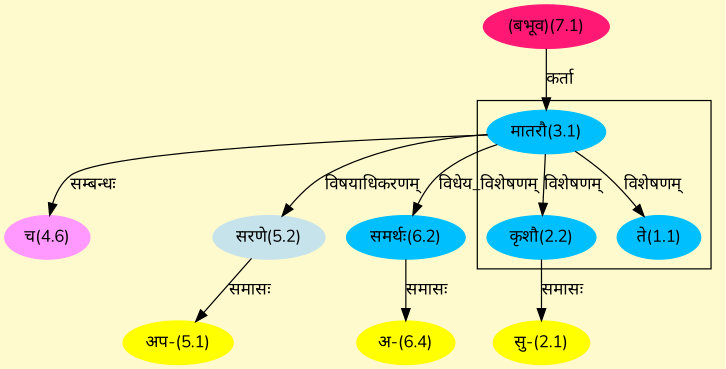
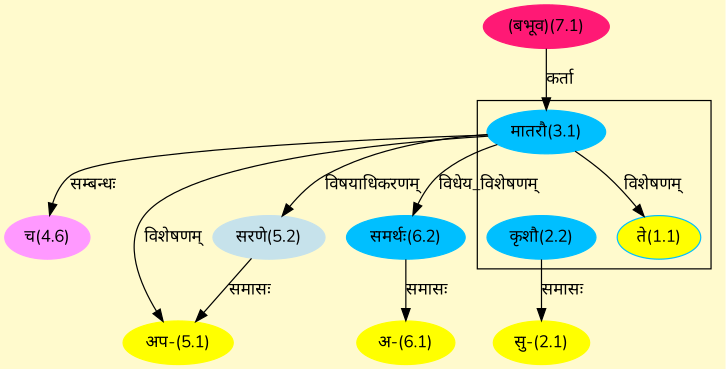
(544, 179) -> (260, 165)
(659, 237) -> (659, 237)
(406, 343) -> (406, 343)
